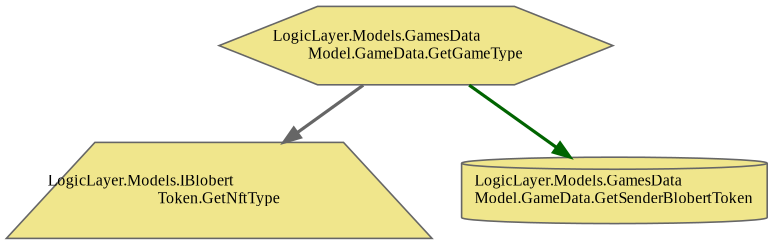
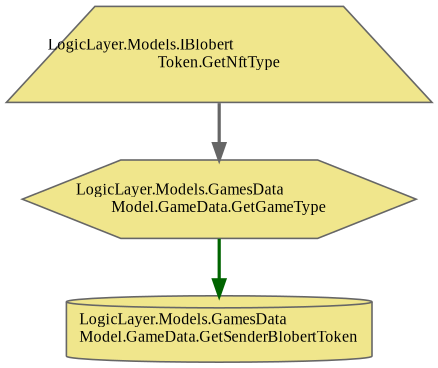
(330, 109) -> (219, 123)
